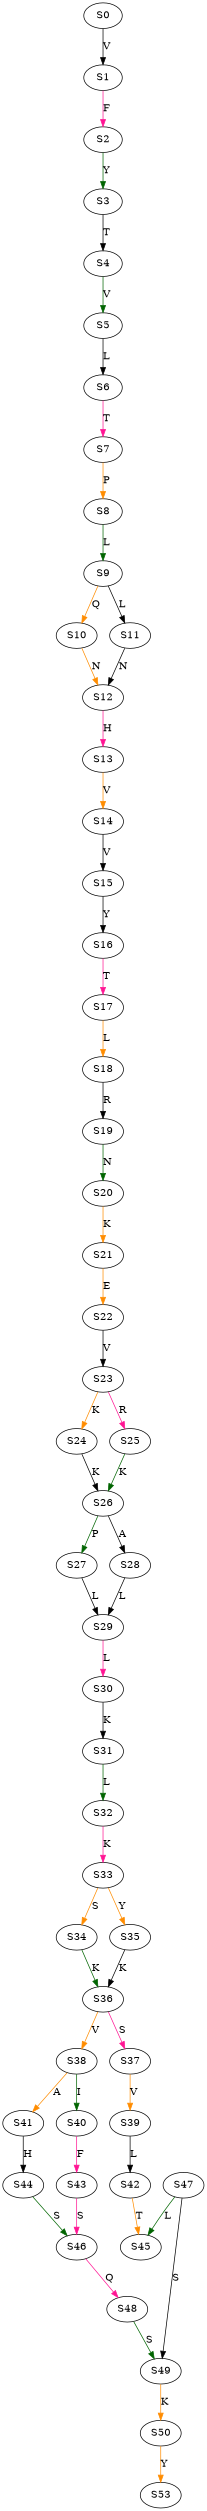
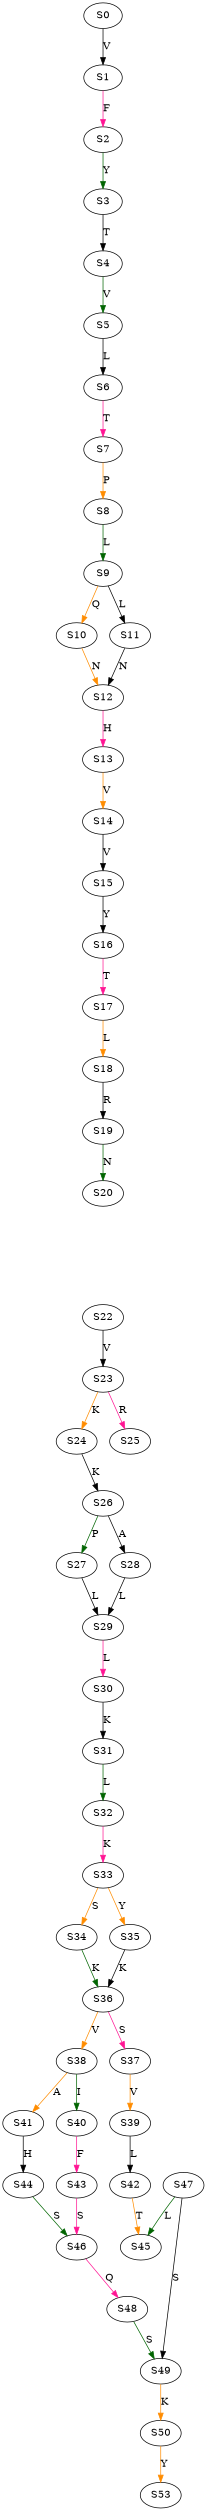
(103, 1255) -> none
(118, 1469) -> none
